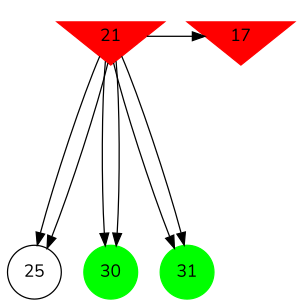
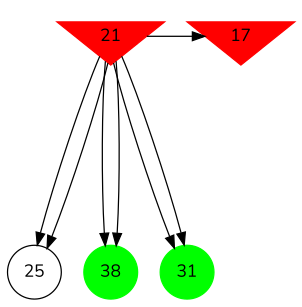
(111, 272) -> (111, 272)
